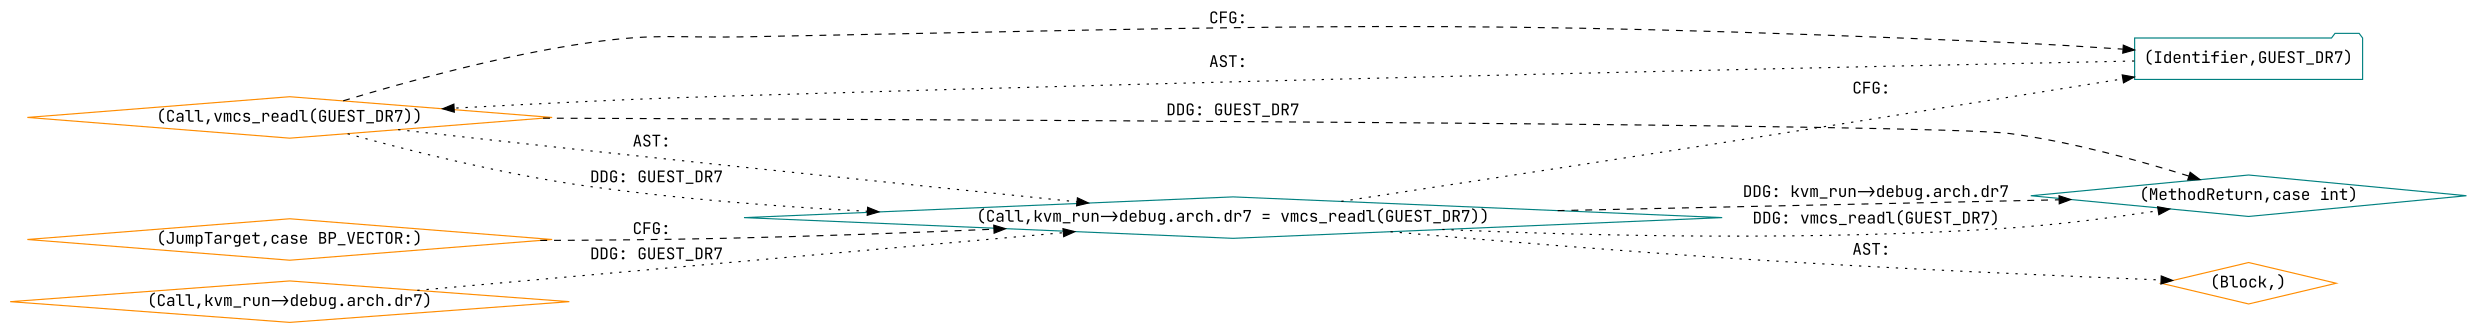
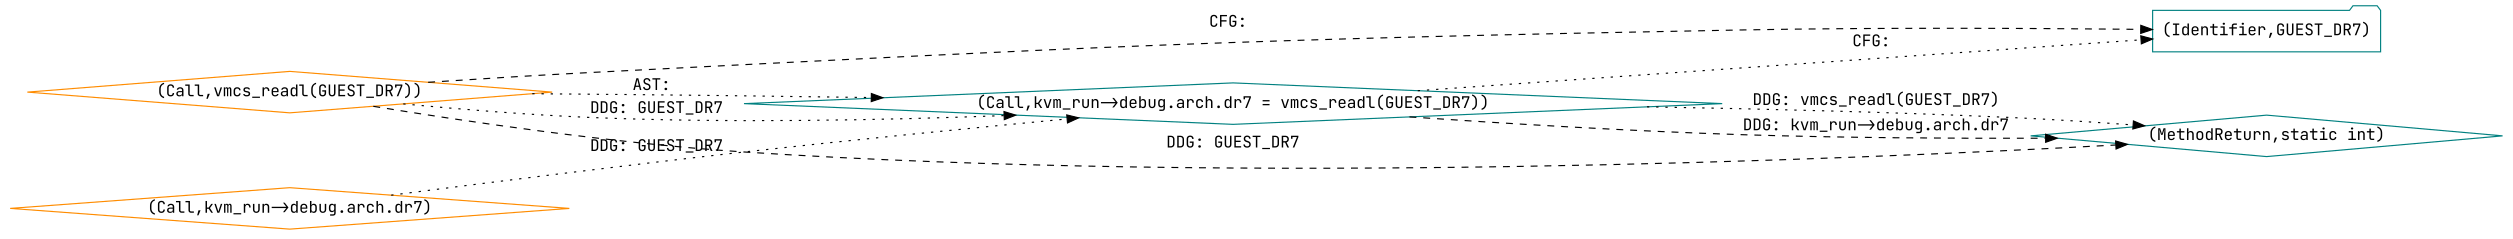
(1294, 80) -> none
(2249, 196) -> (2267, 136)
(290, 239) -> none
(2249, 283) -> none
